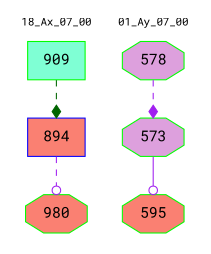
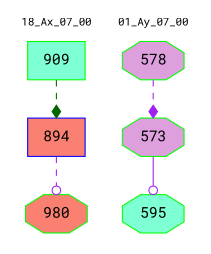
(153, 214) -> (153, 214)
